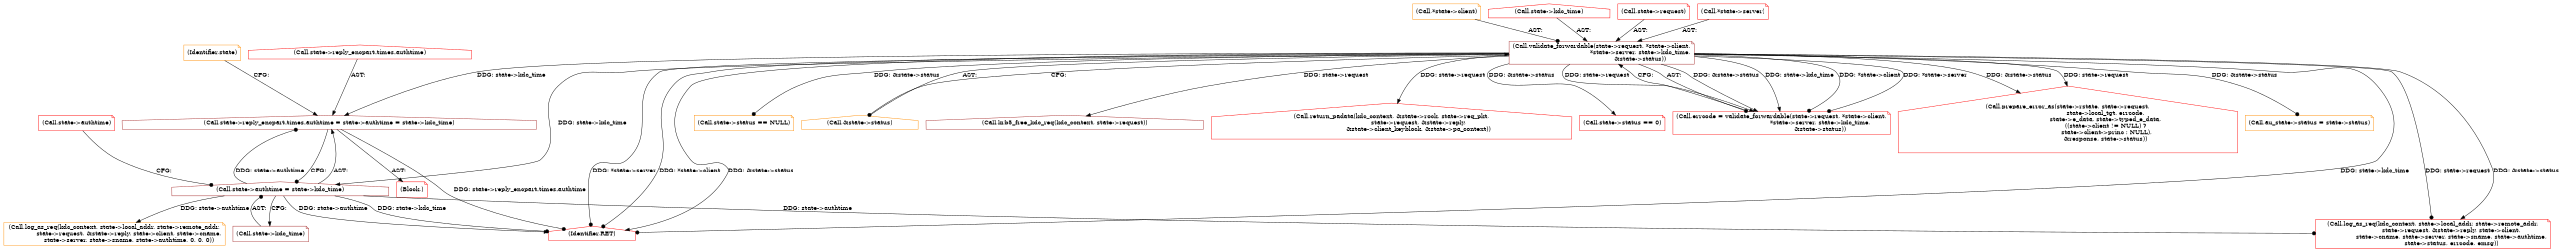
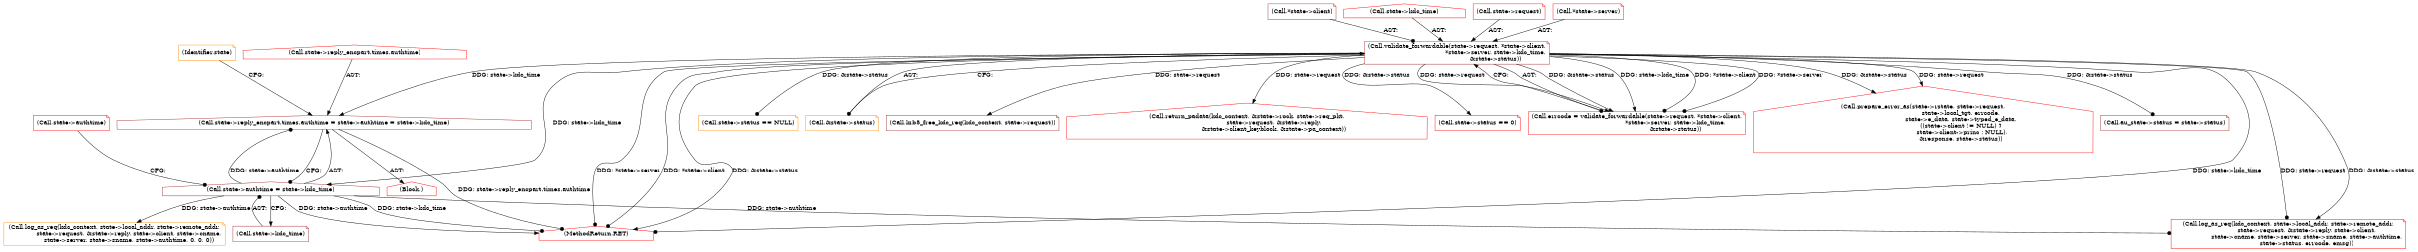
(1447, 12) -> (1302, 12)
(860, 123) -> (842, 123)
(1065, 123) -> (973, 123)
(2310, 123) -> (2165, 123)
(412, 190) -> (412, 190)
(592, 234) -> (596, 234)
